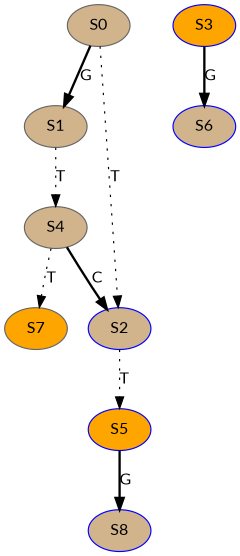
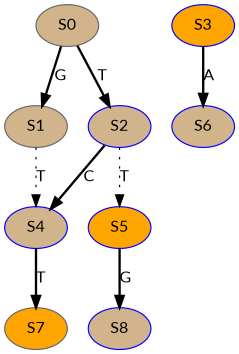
(211, 76) -> (209, 76)
(109, 171) -> (91, 71)
(56, 228) -> (36, 228)
(46, 272) -> (36, 272)
(83, 274) -> (82, 173)
